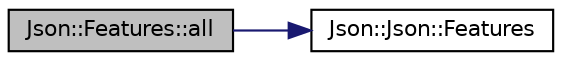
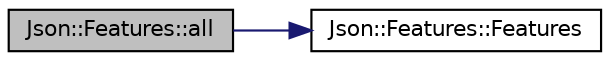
(432, 30) -> (456, 30)
